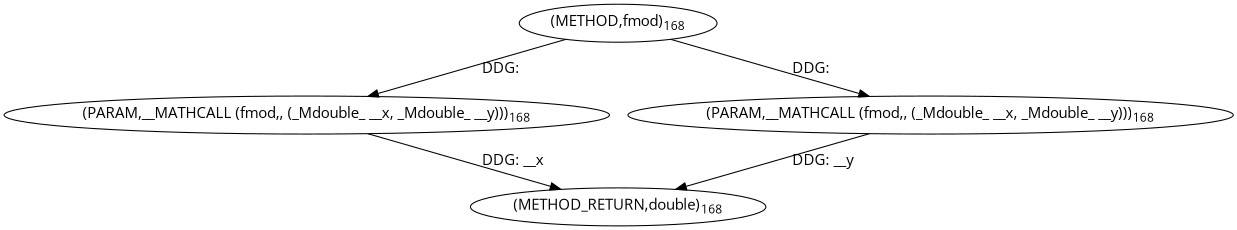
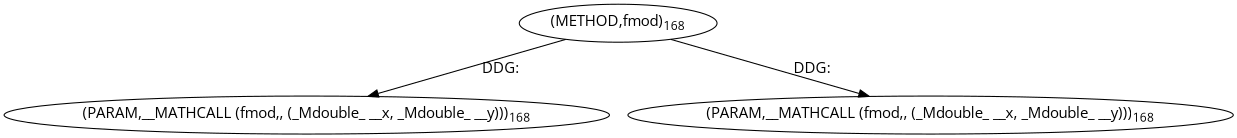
(618, 207) -> none
